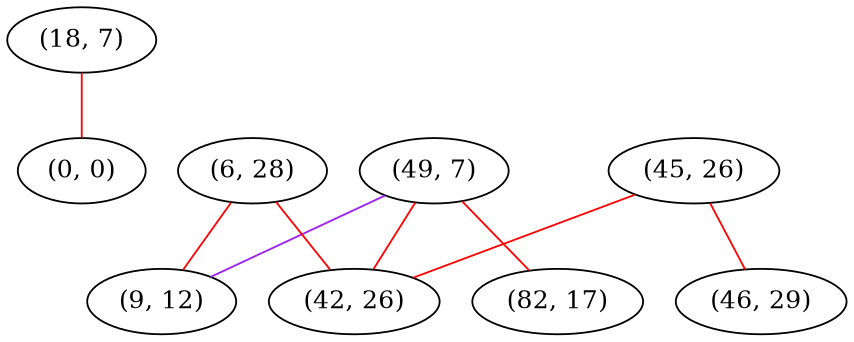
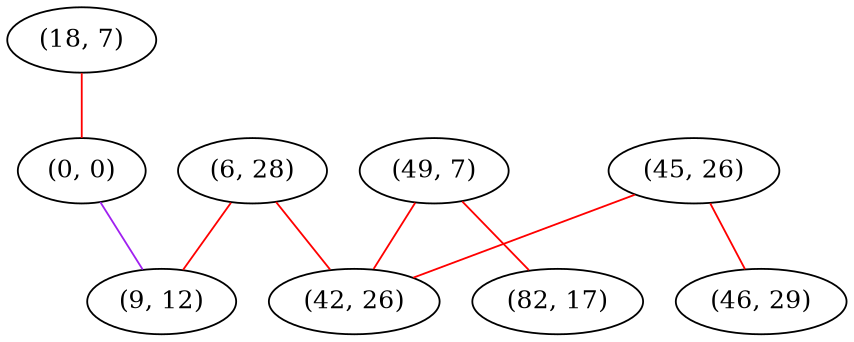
(289, 240) -> (121, 236)
